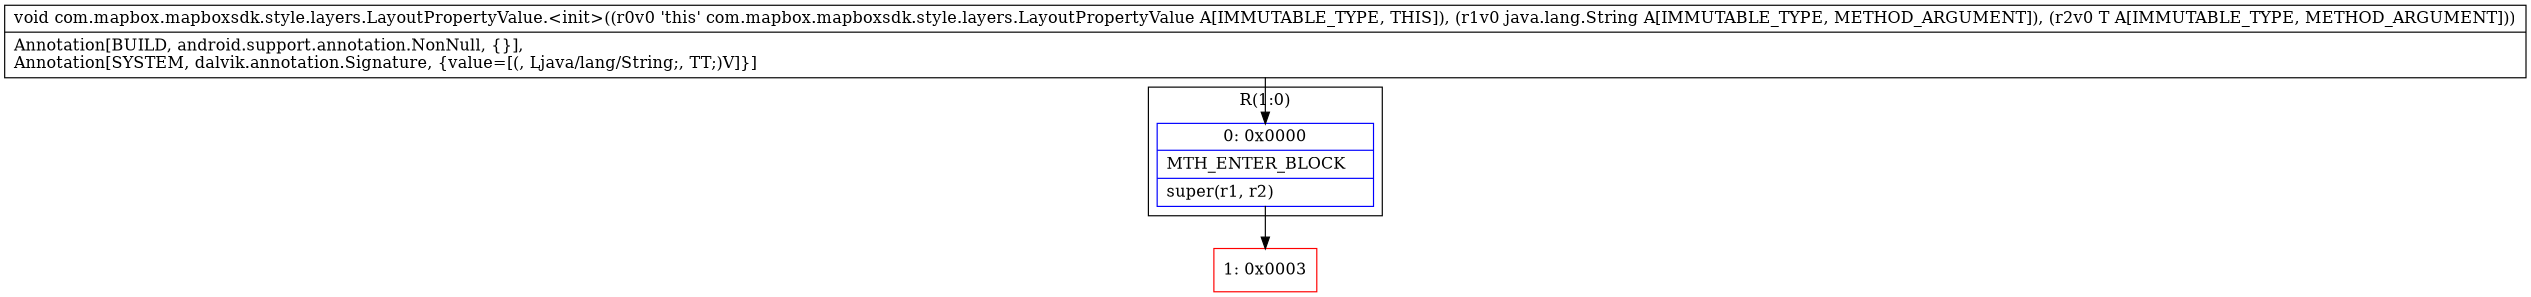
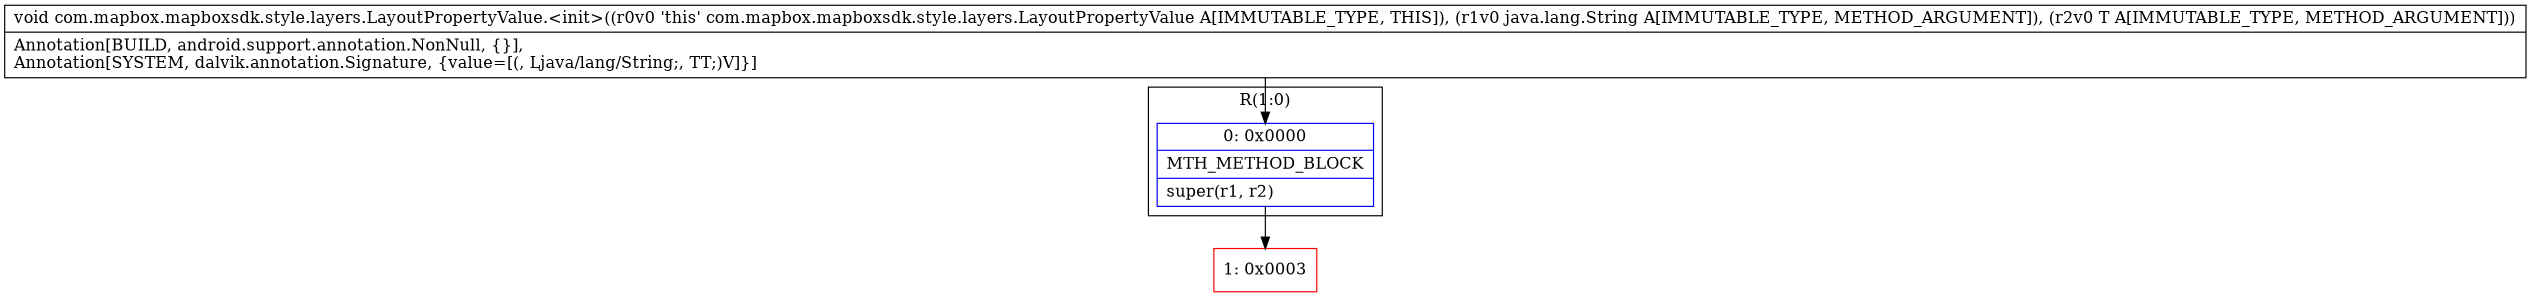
(1257, 164) -> (1265, 164)
